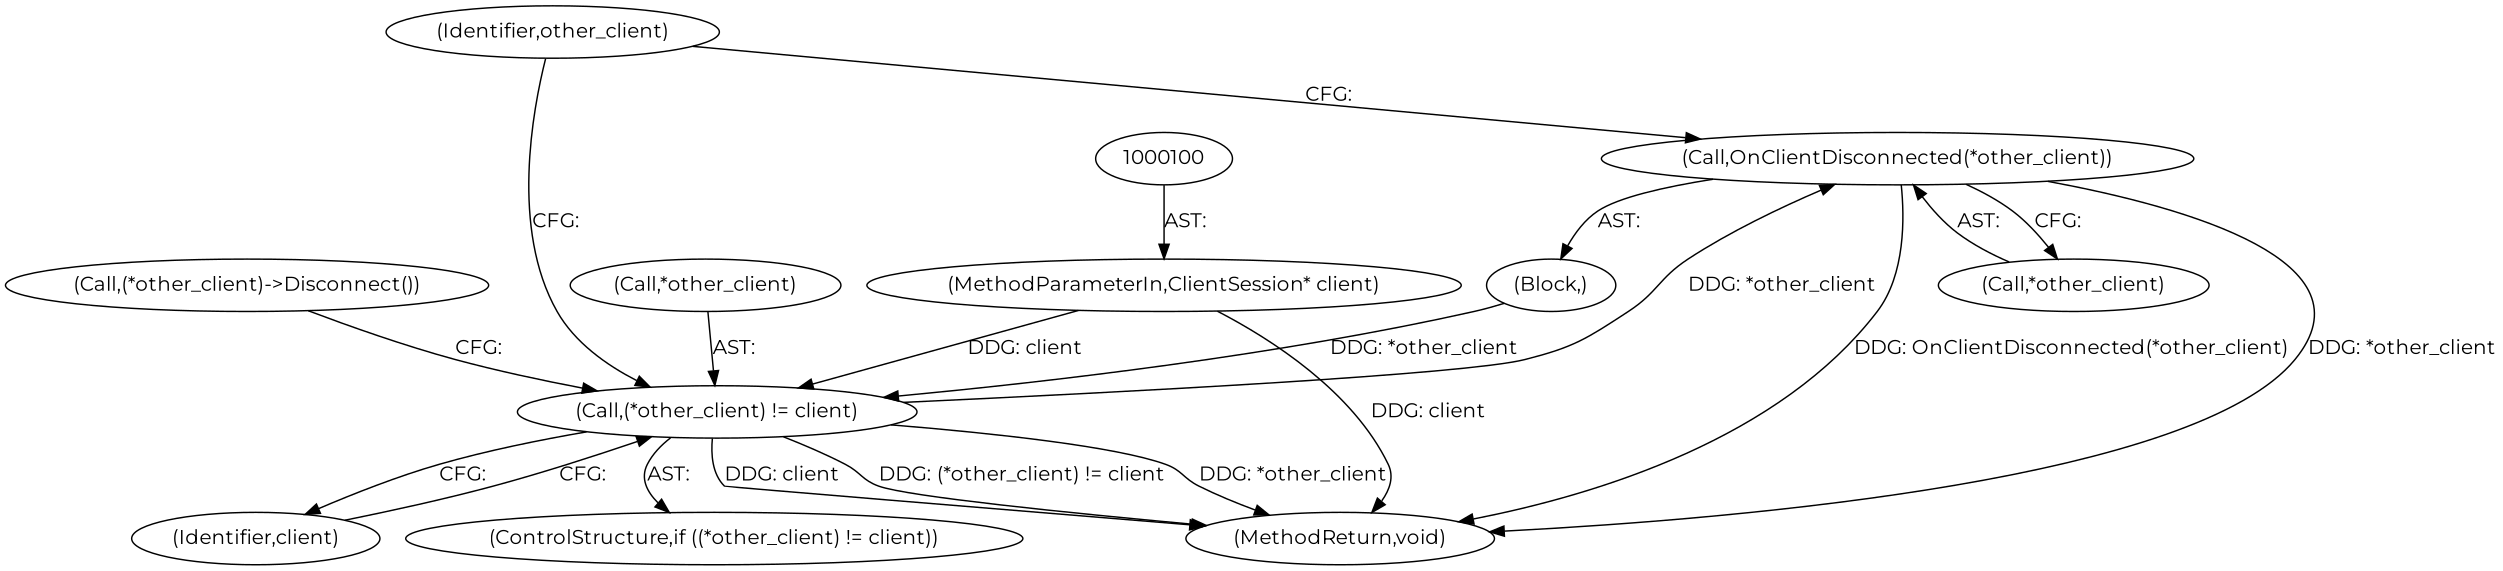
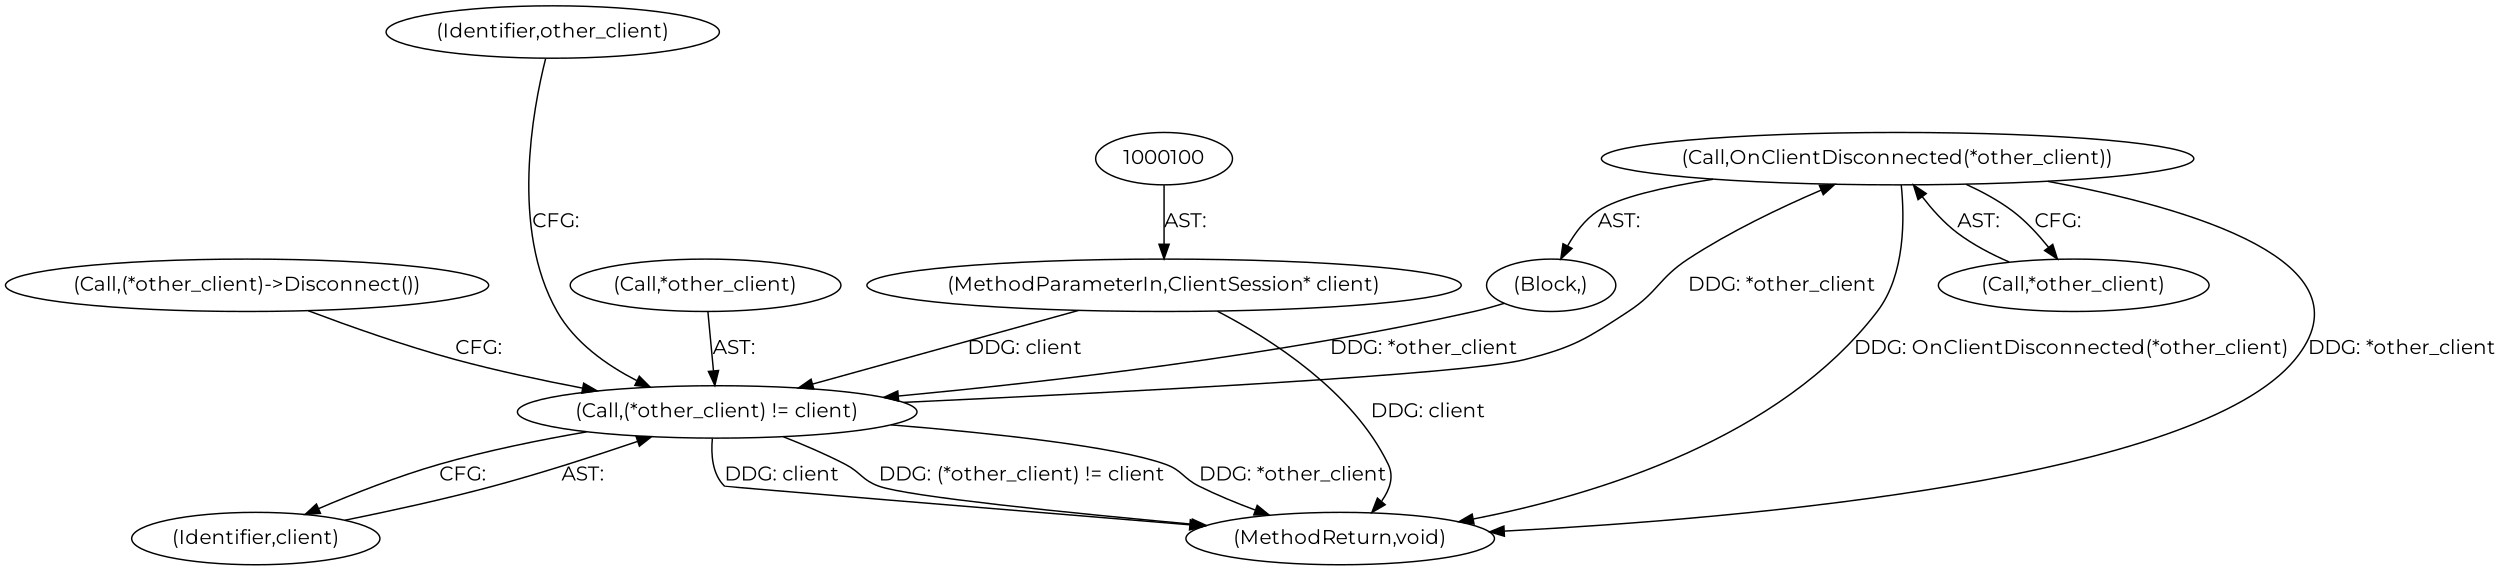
(1189, 92) -> none
(586, 475) -> (586, 475)
(714, 539) -> none
